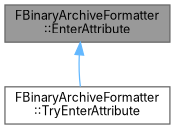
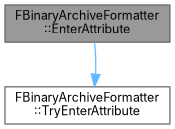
(79, 71) -> (96, 58)
